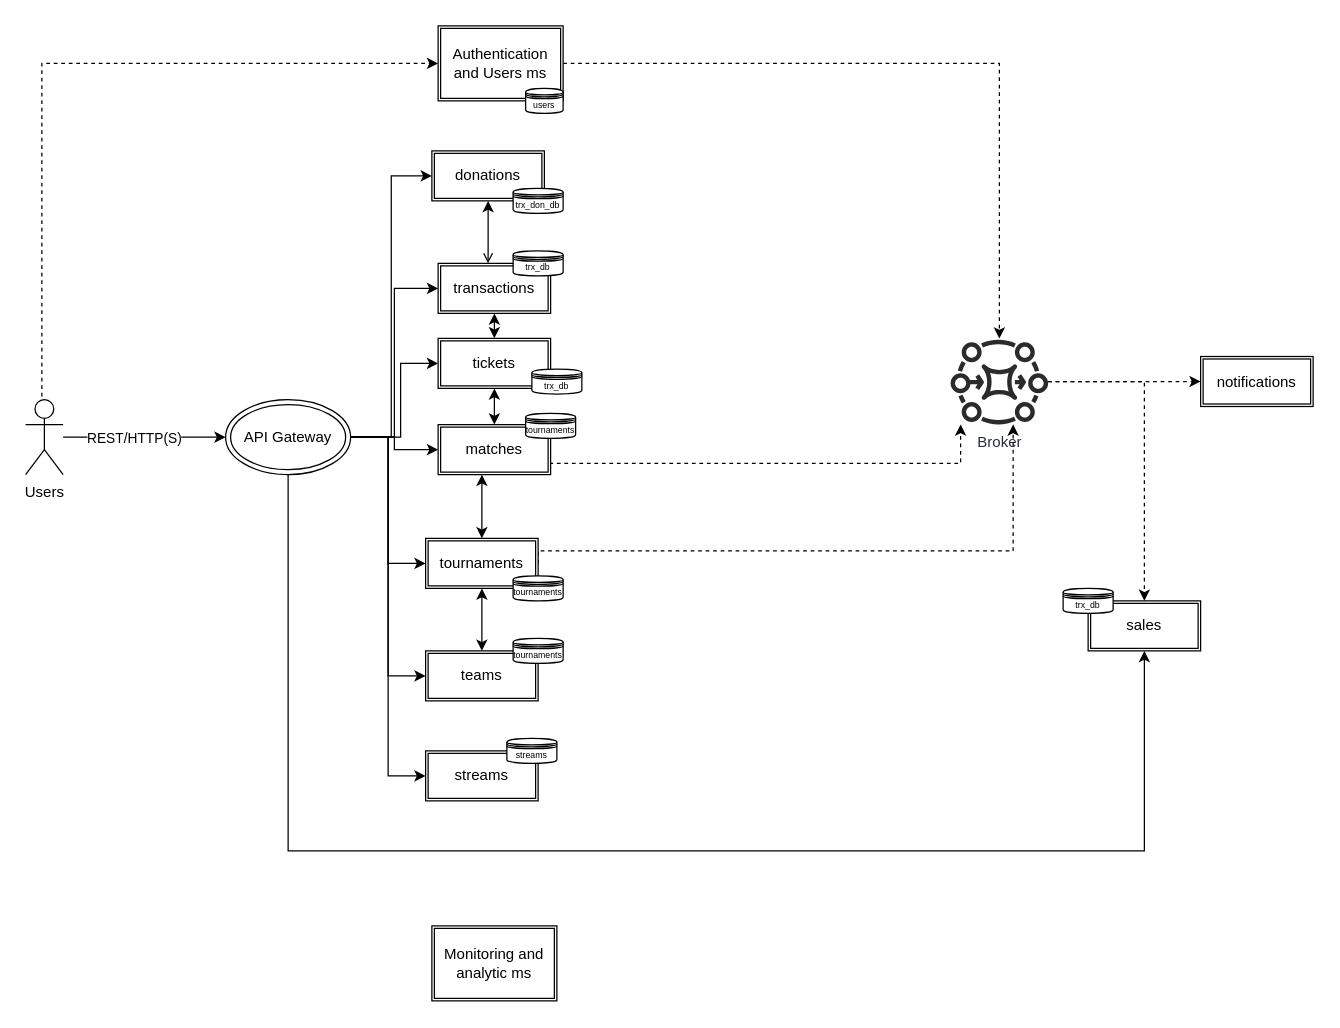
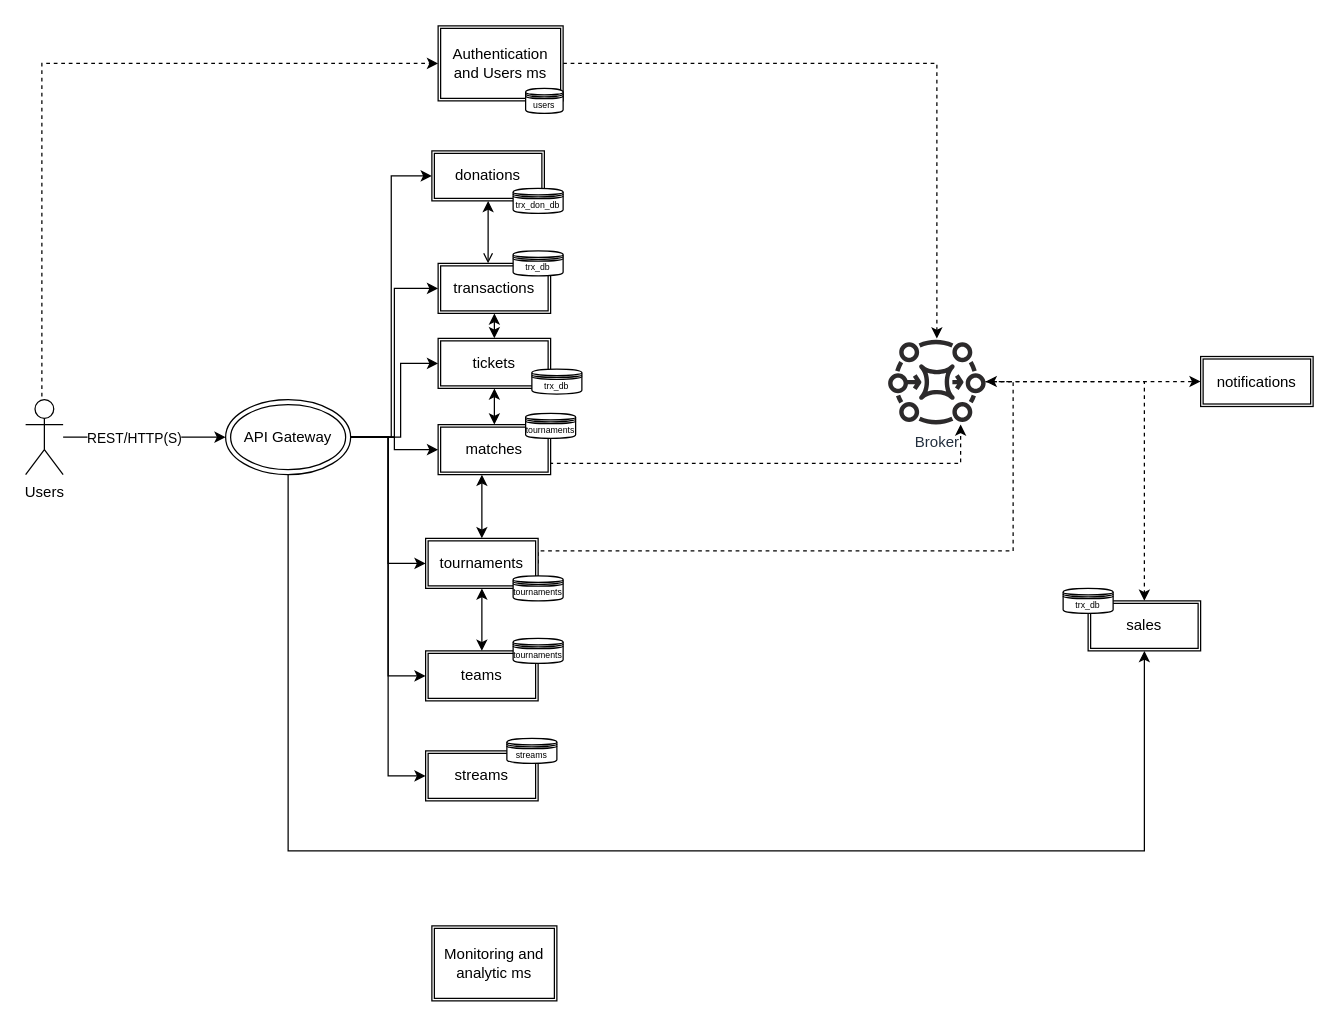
(999, 381) -> (937, 381)
